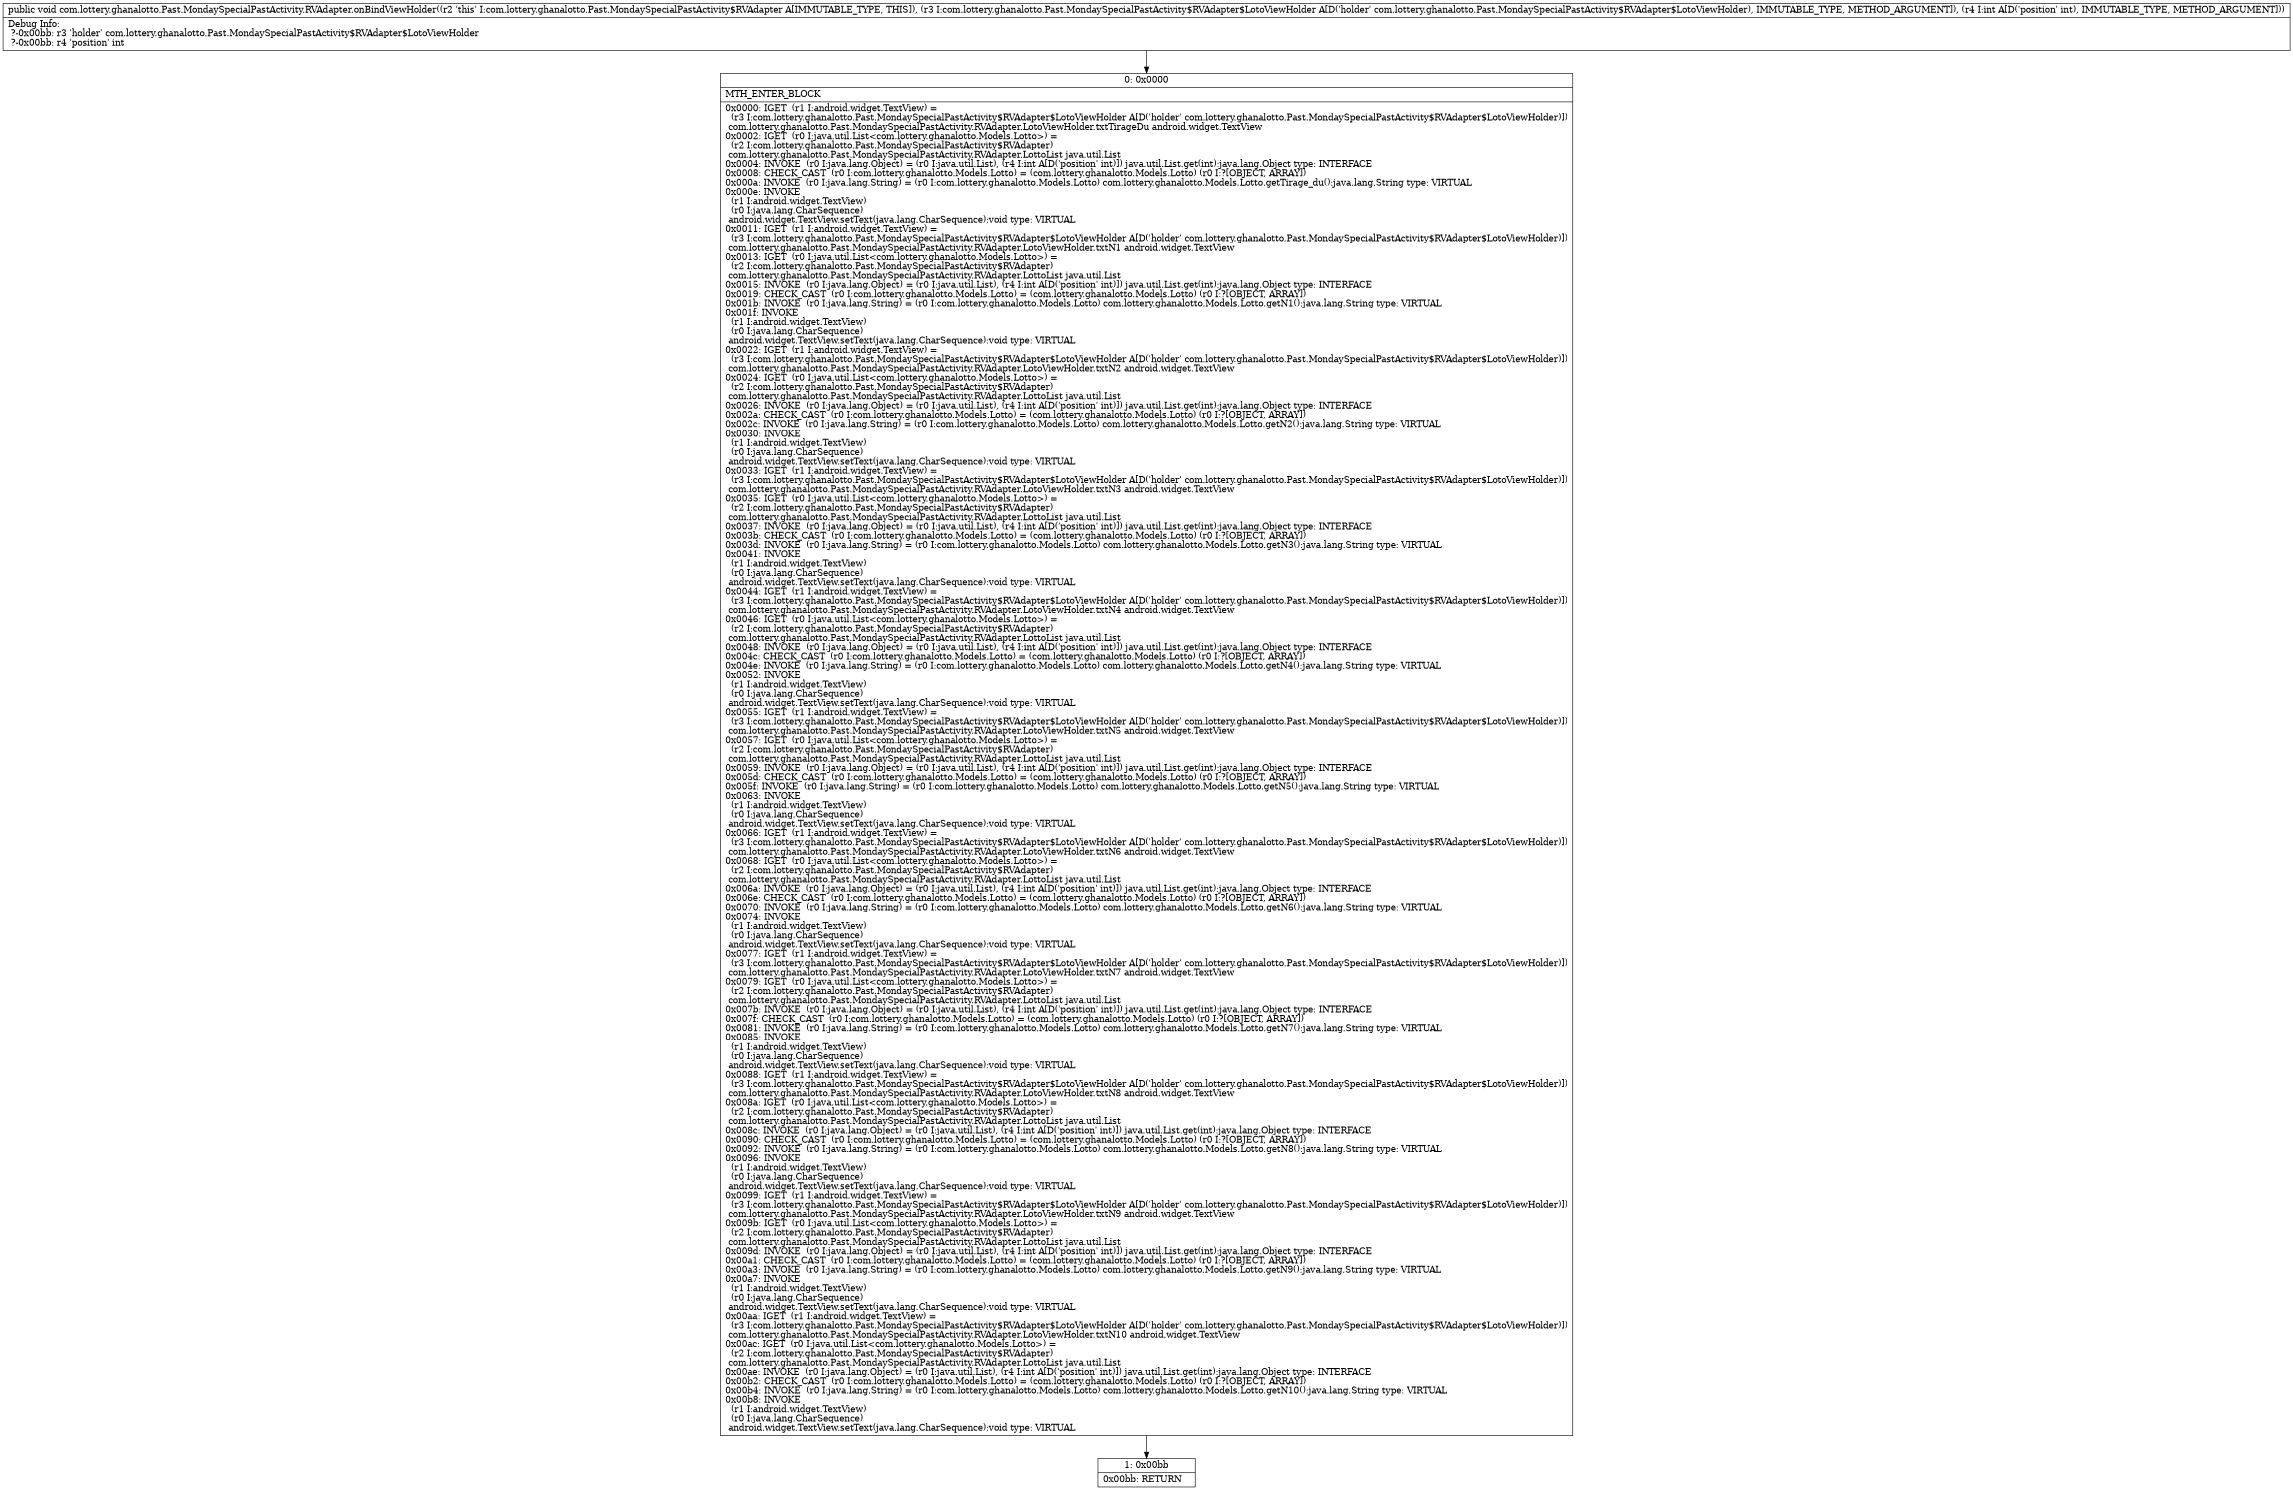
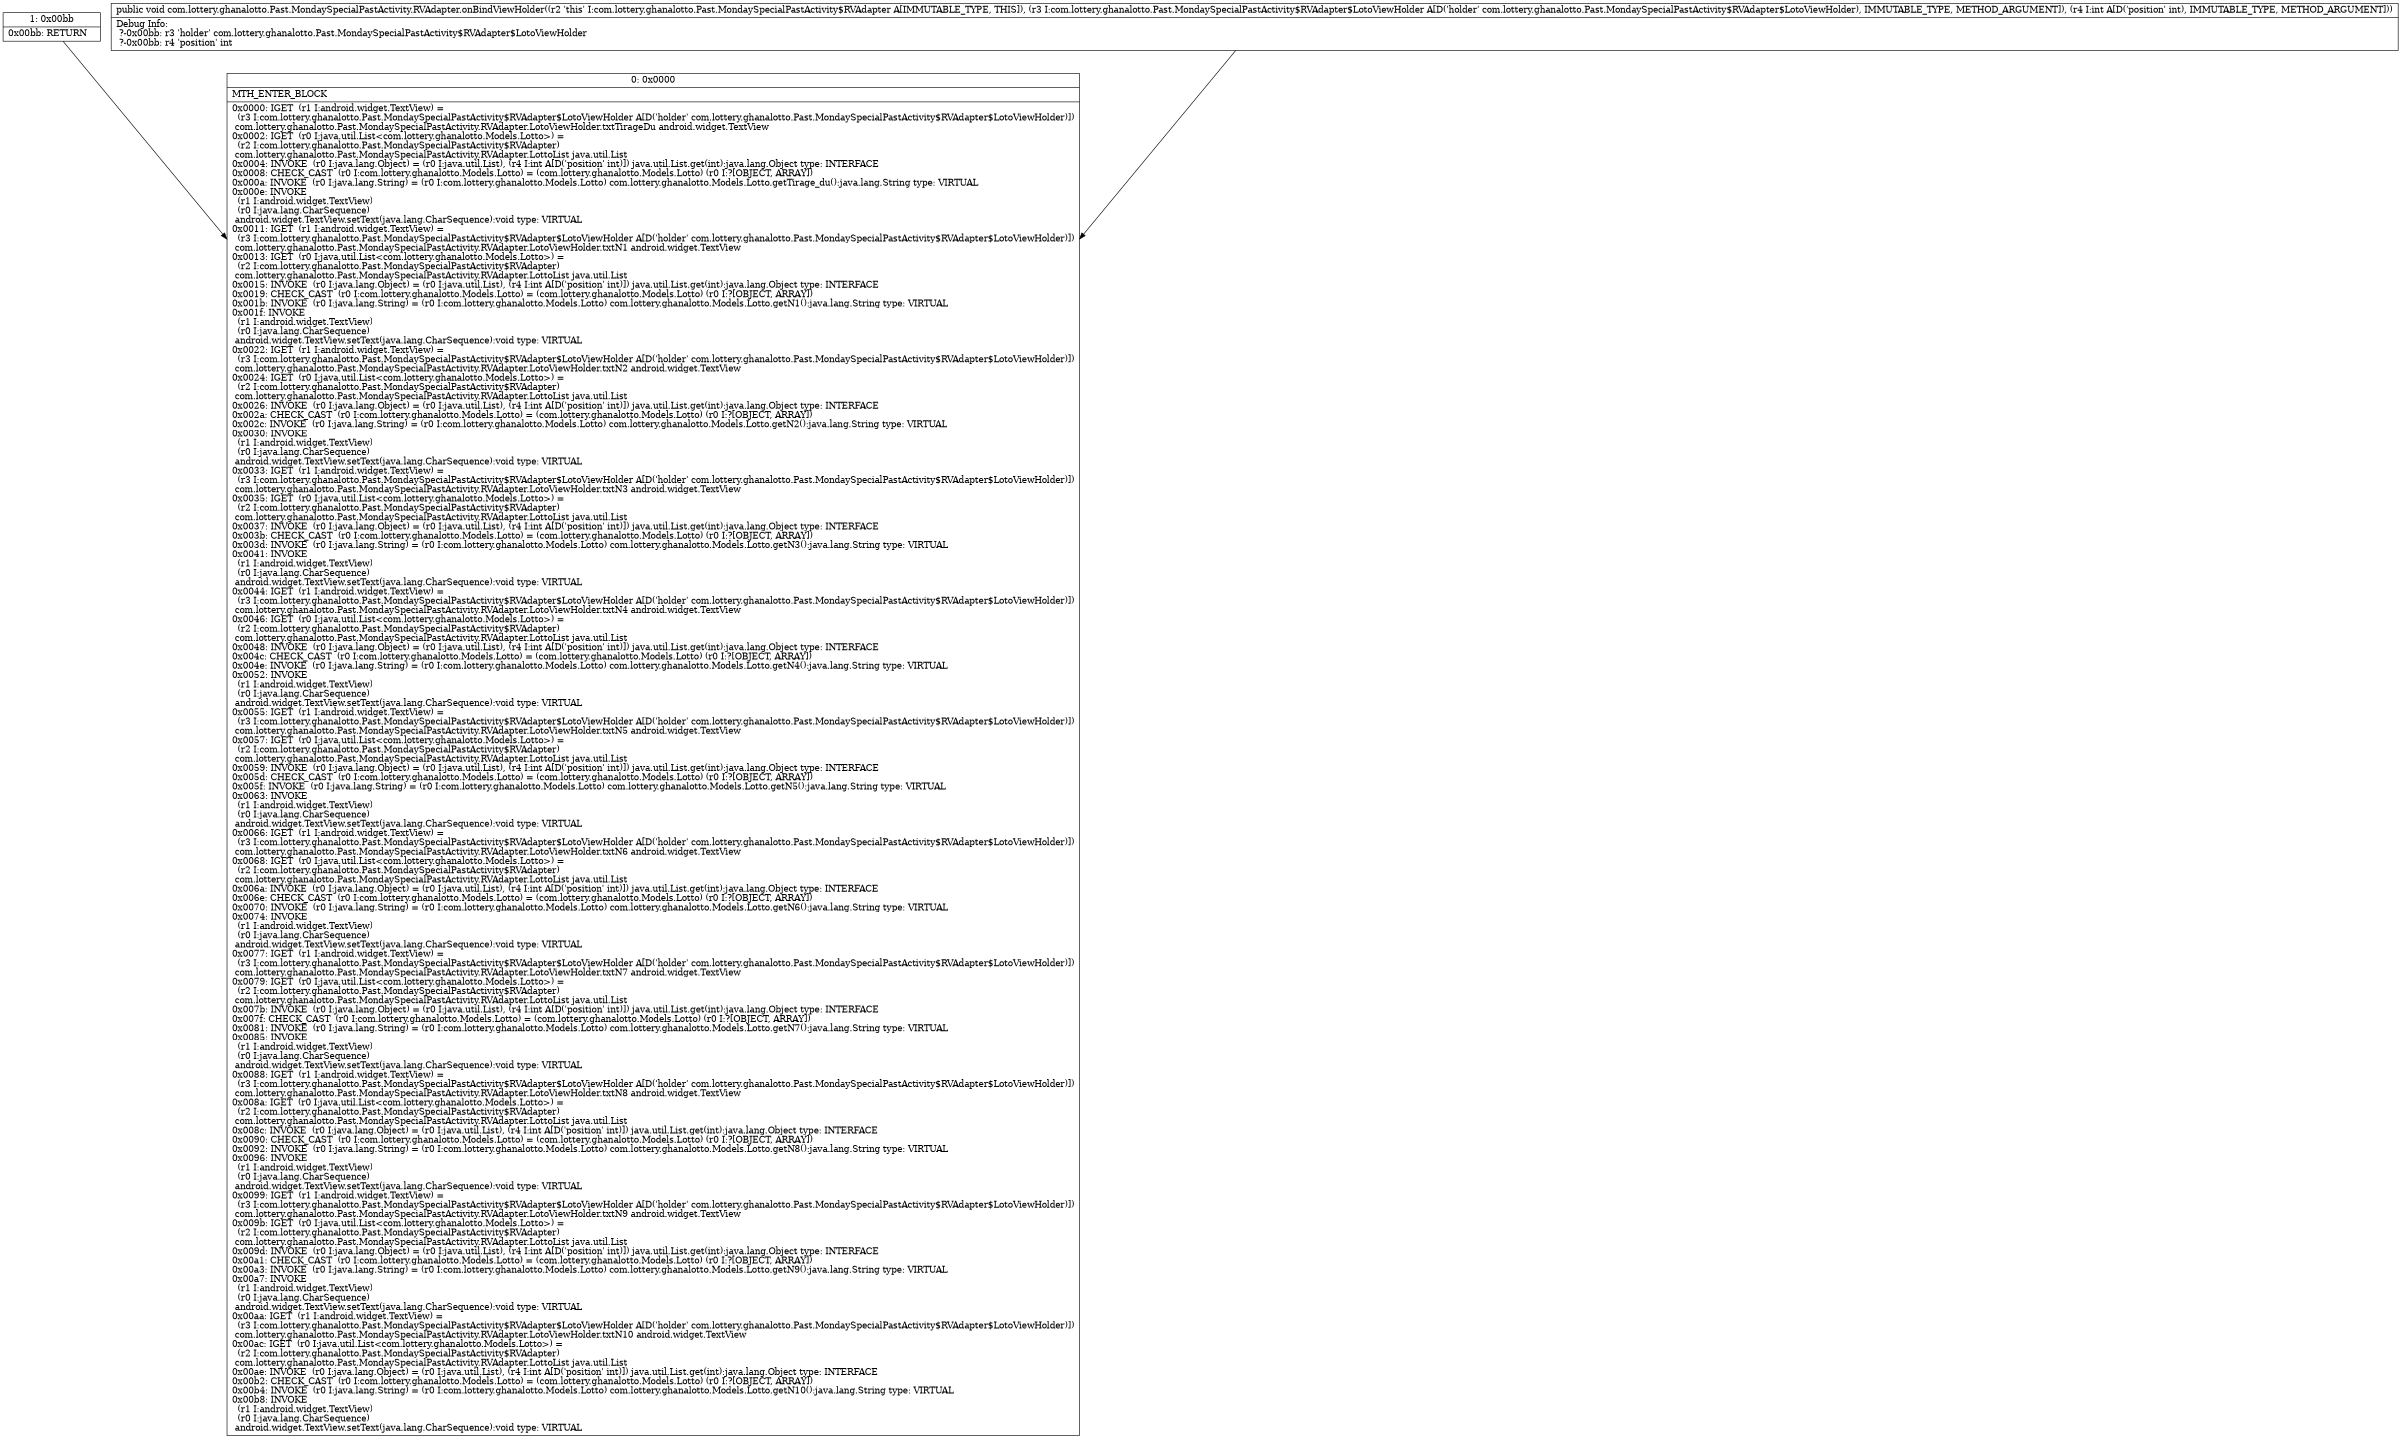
(1147, 1444) -> (143, 138)
